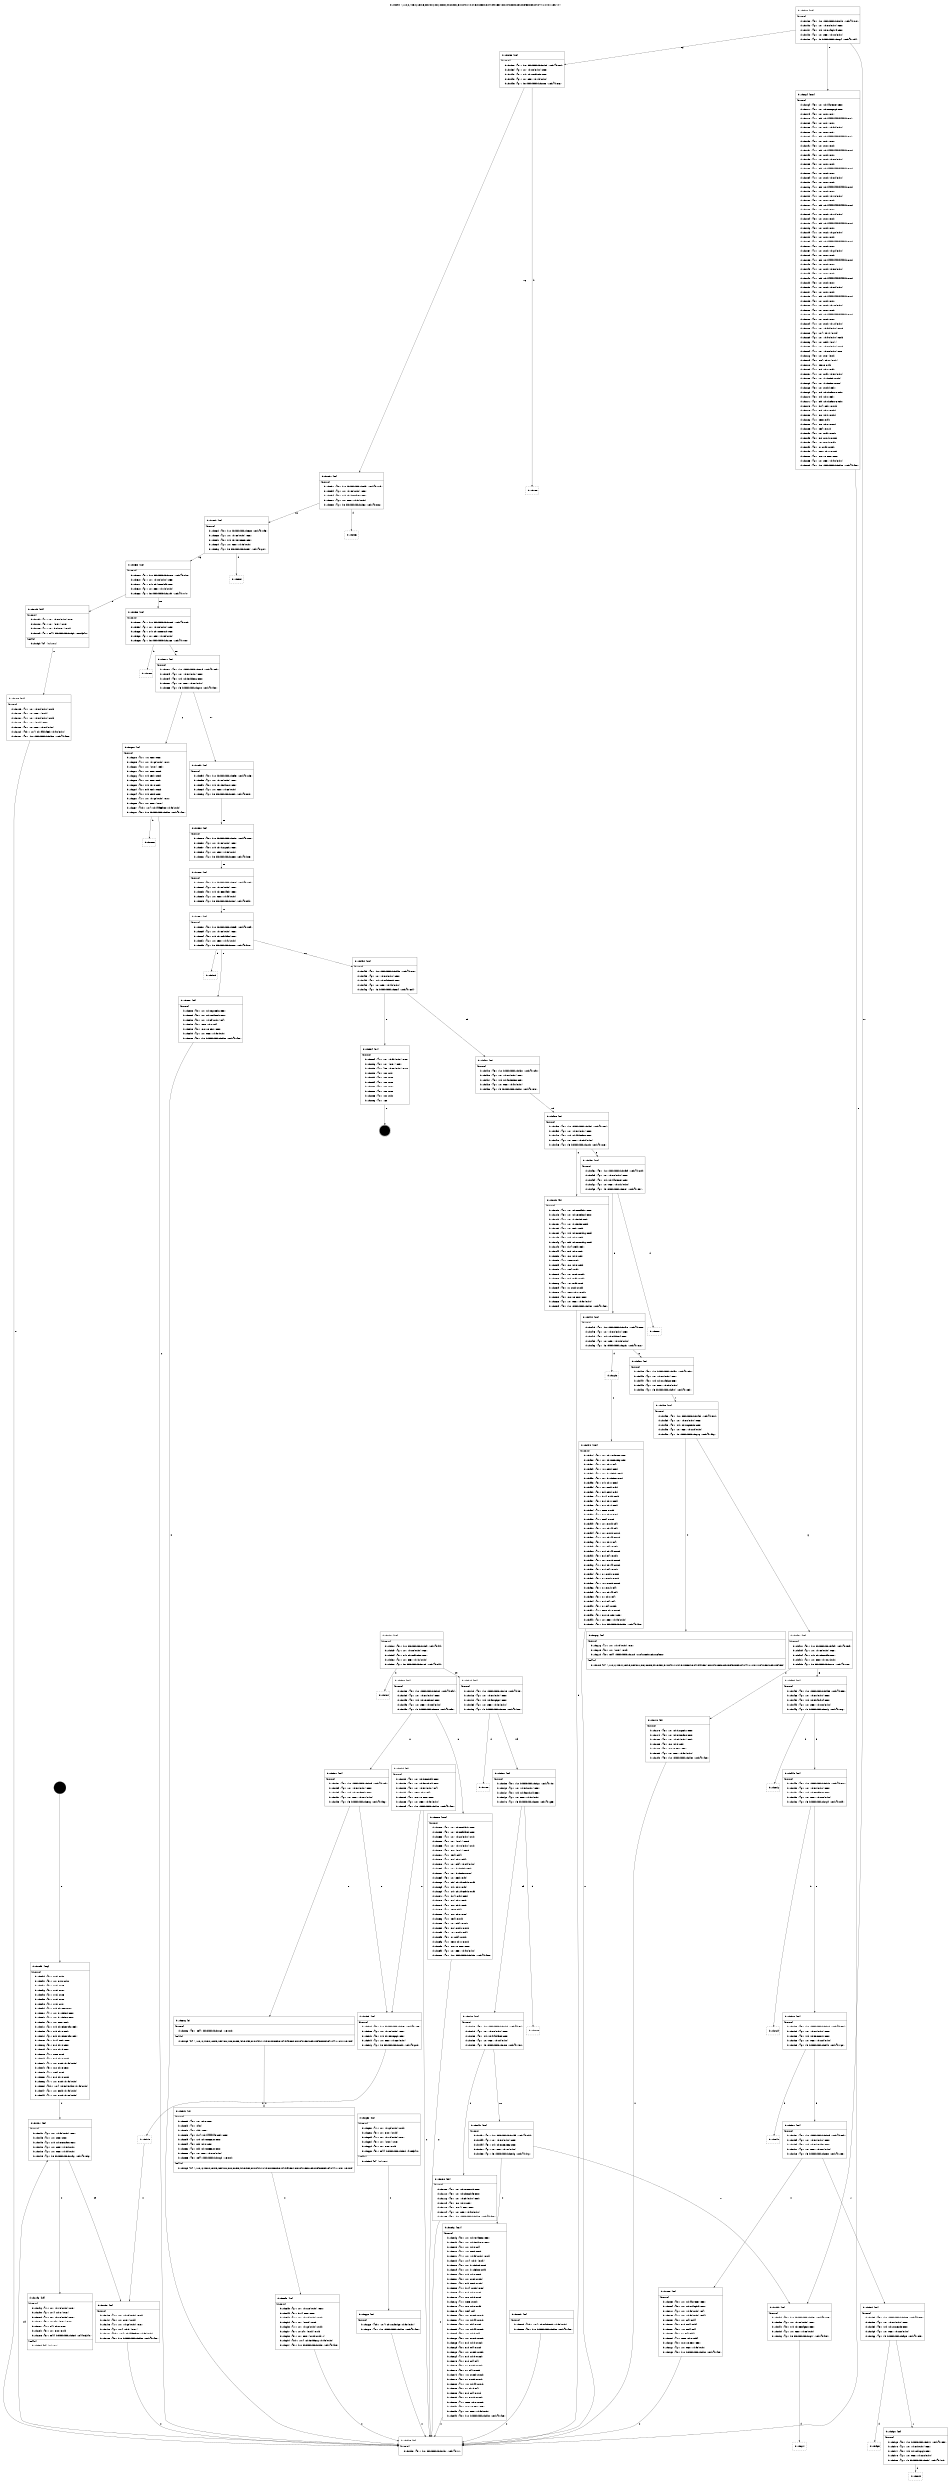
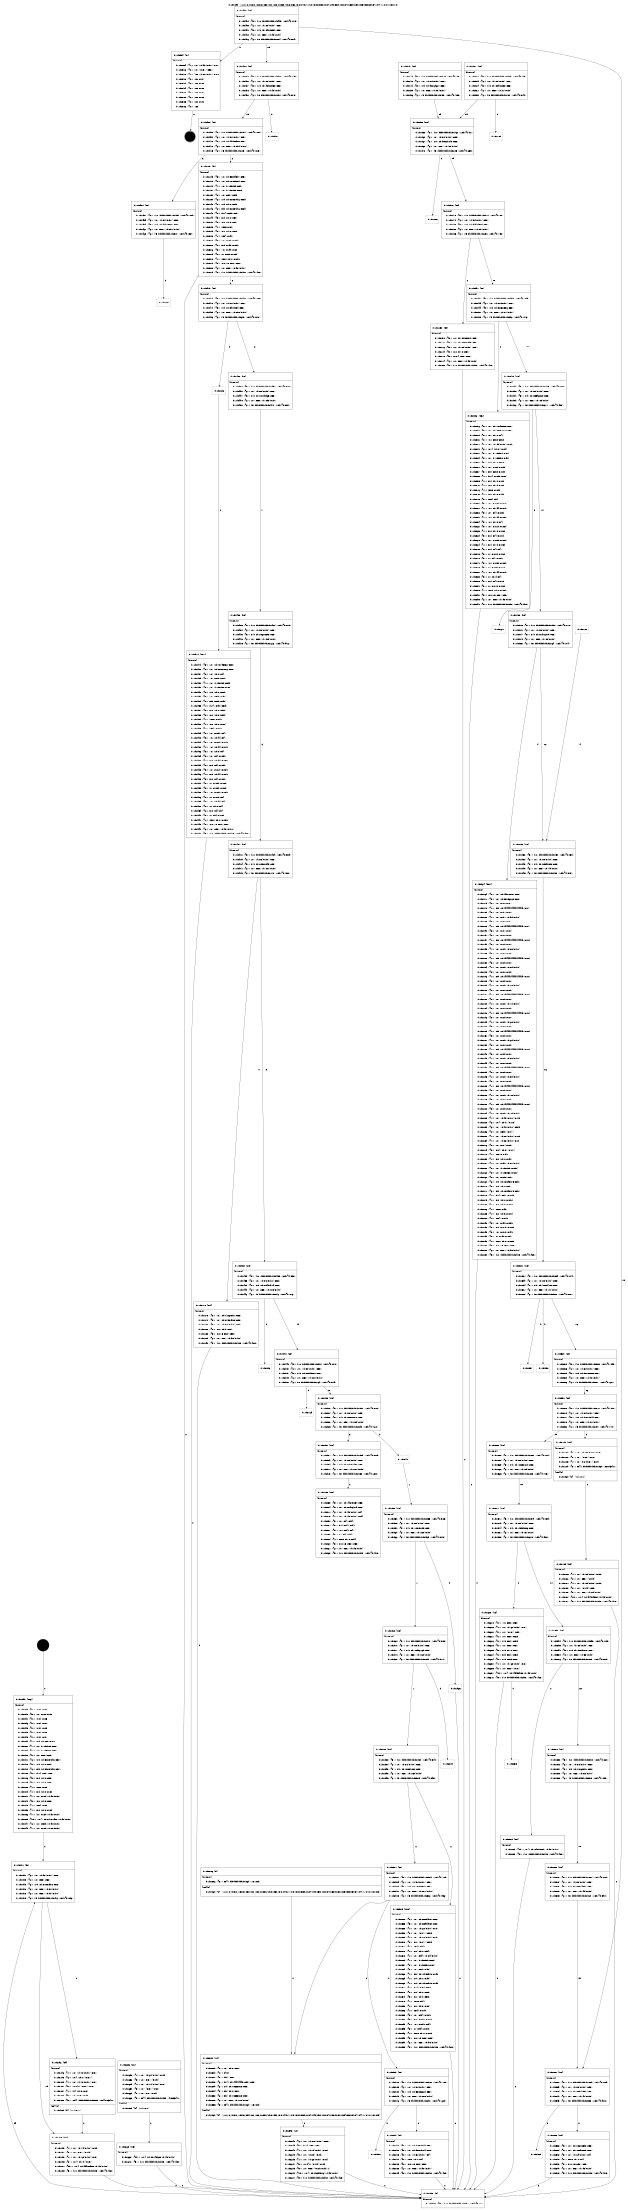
none -> (272, 137)
(532, 286) -> (564, 736)
(236, 564) -> (534, 1331)
(146, 674) -> none
(302, 953) -> (621, 910)
(862, 1175) -> (539, 509)
(613, 1252) -> (231, 280)
(686, 1650) -> none
(451, 1672) -> (470, 108)
none -> (411, 1704)
none -> (533, 1746)
(483, 1788) -> none
(310, 1911) -> (322, 1961)
(406, 1911) -> (417, 2118)
(137, 2222) -> (82, 2124)
(853, 2230) -> (407, 1483)
(592, 2434) -> (458, 1940)
